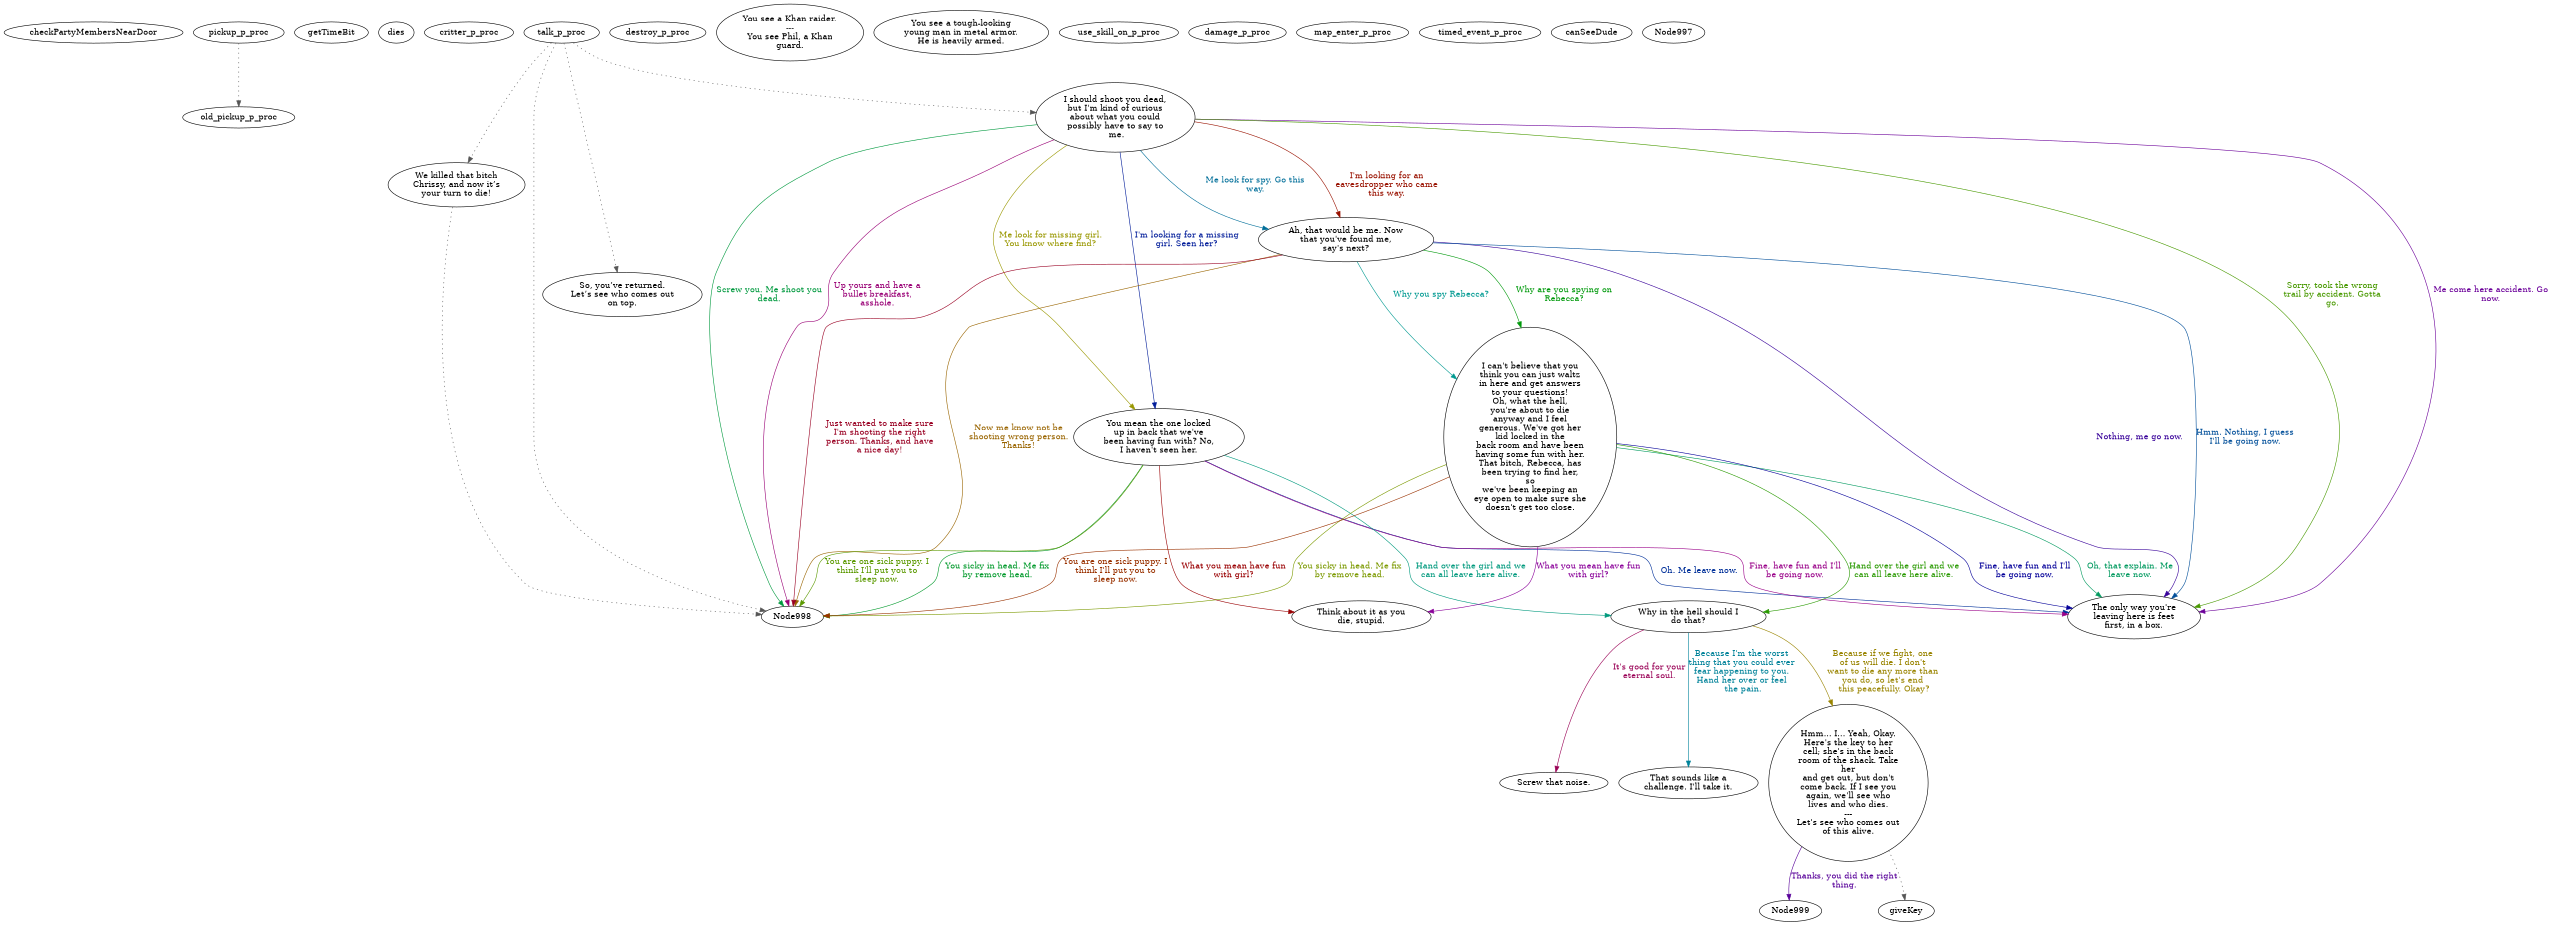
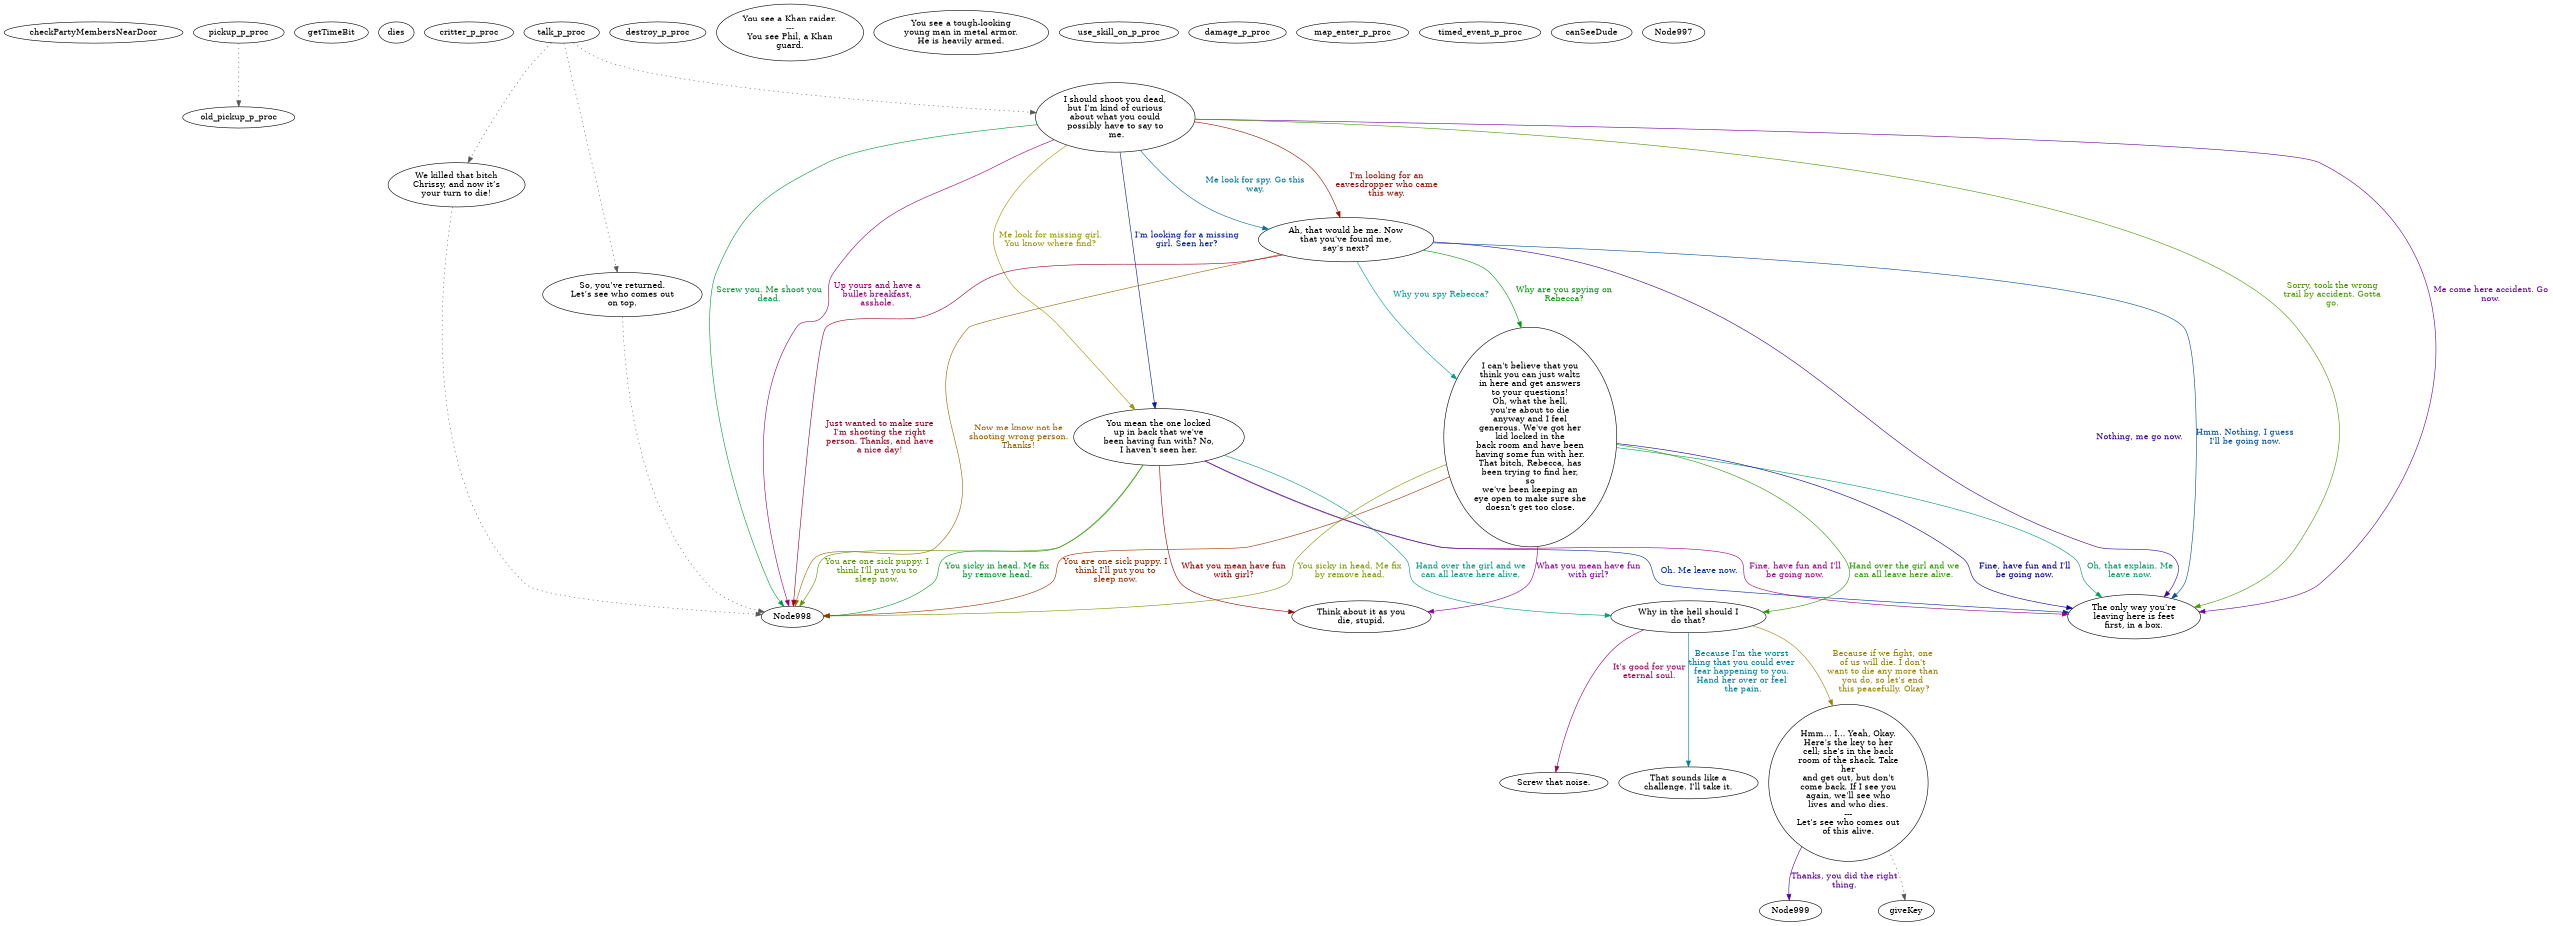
(534, 391) -> (652, 486)
